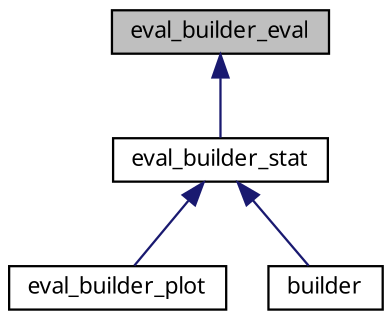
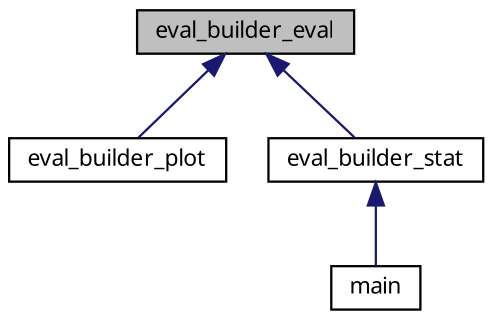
(161, 233) -> (173, 104)
(326, 288) -> (376, 288)
